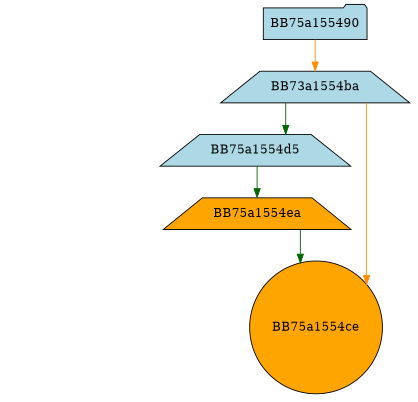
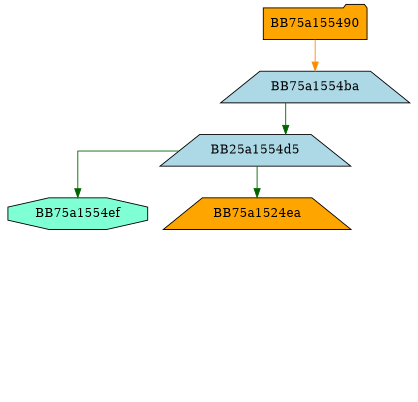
(315, 24) -> (315, 24)
(315, 87) -> (315, 87)
(255, 150) -> (255, 150)
none -> (78, 214)
(257, 214) -> (257, 214)
(316, 327) -> none
